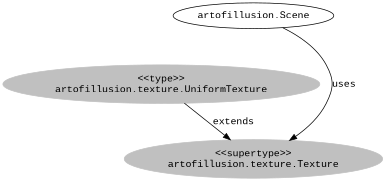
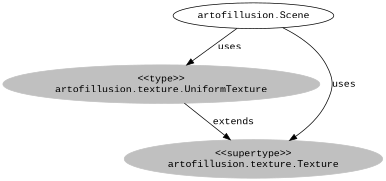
none -> (215, 45)
